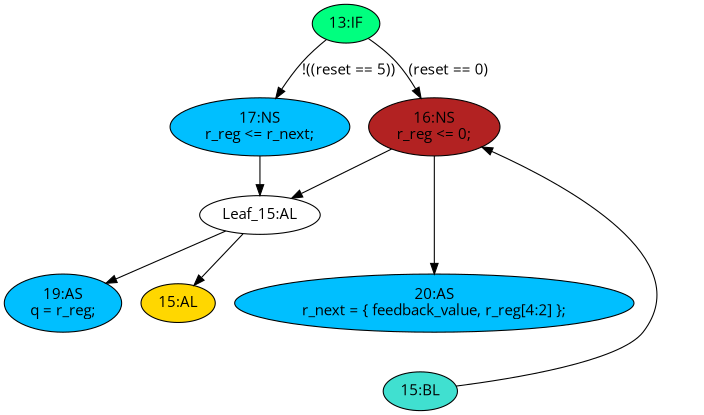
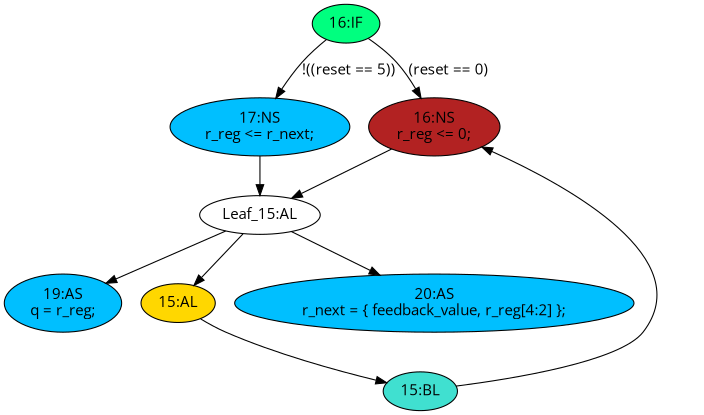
(346, 24) -> (346, 24)
(434, 210) -> (331, 251)
none -> (286, 355)
